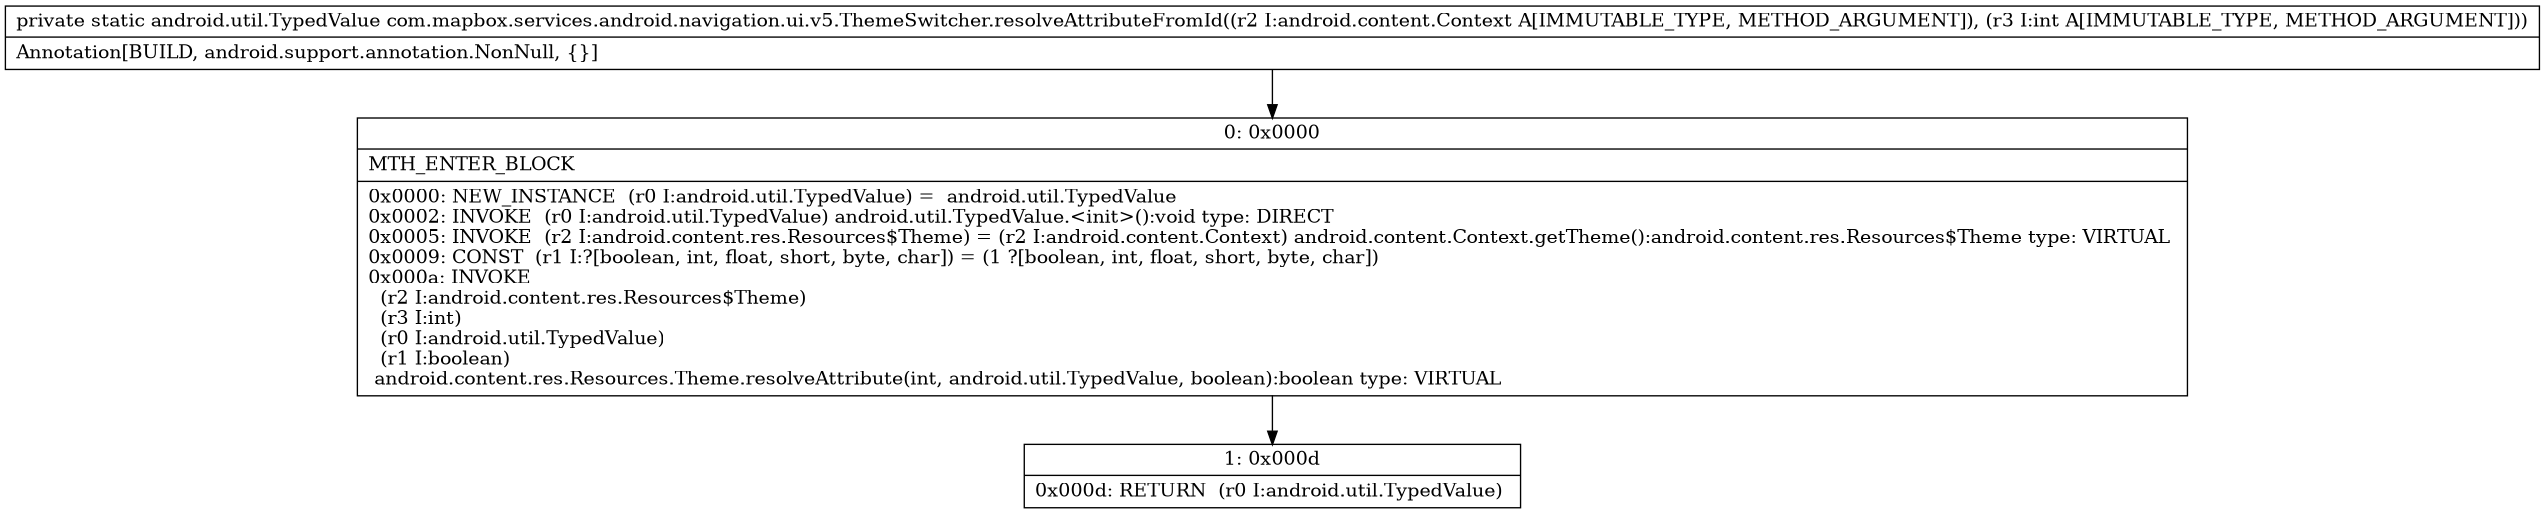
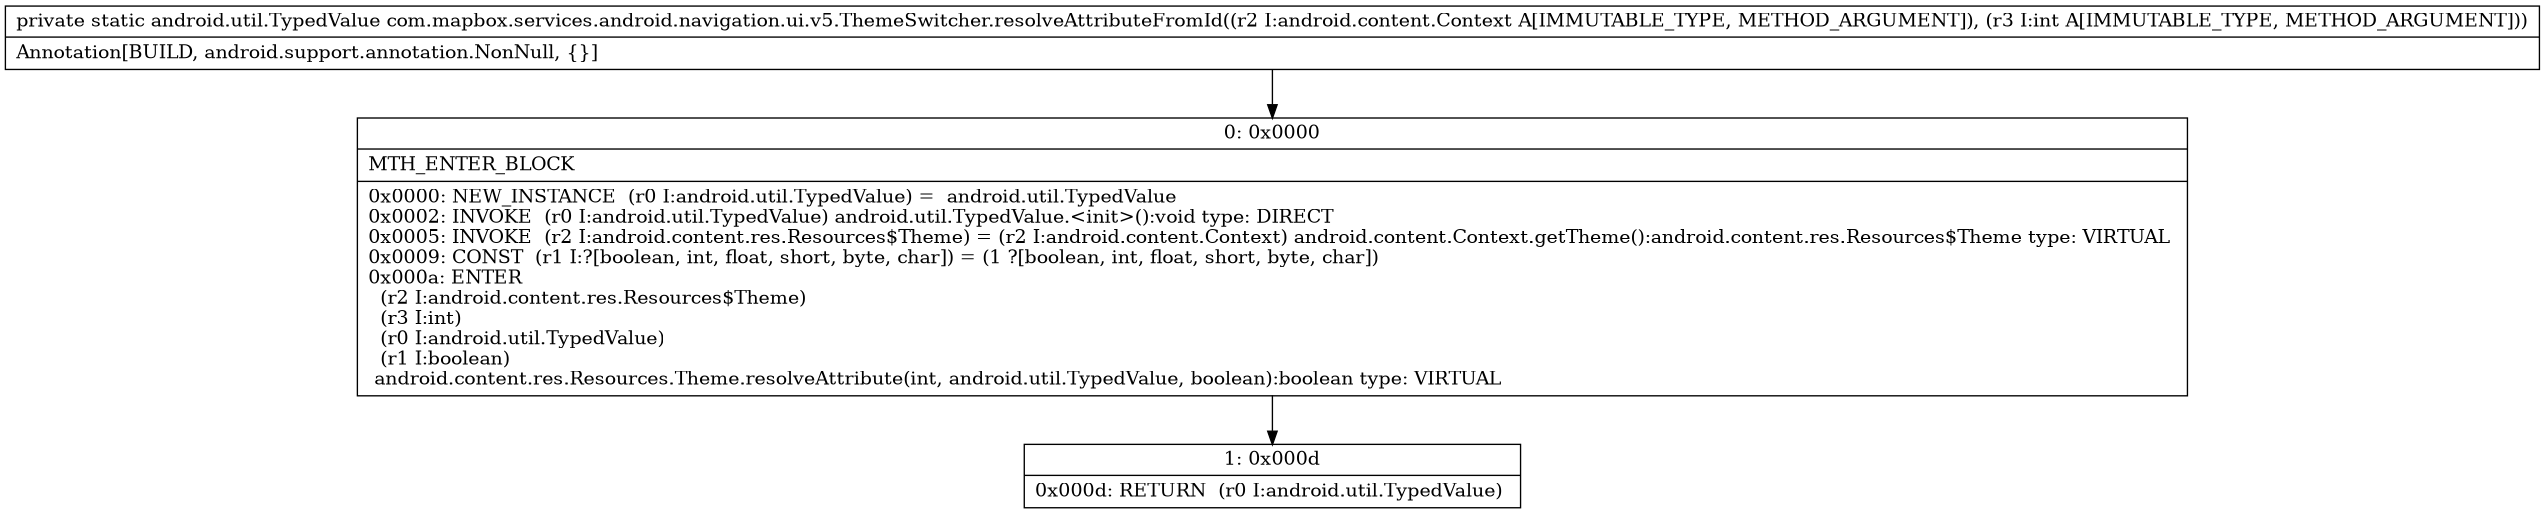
(456, 278) -> (452, 278)
